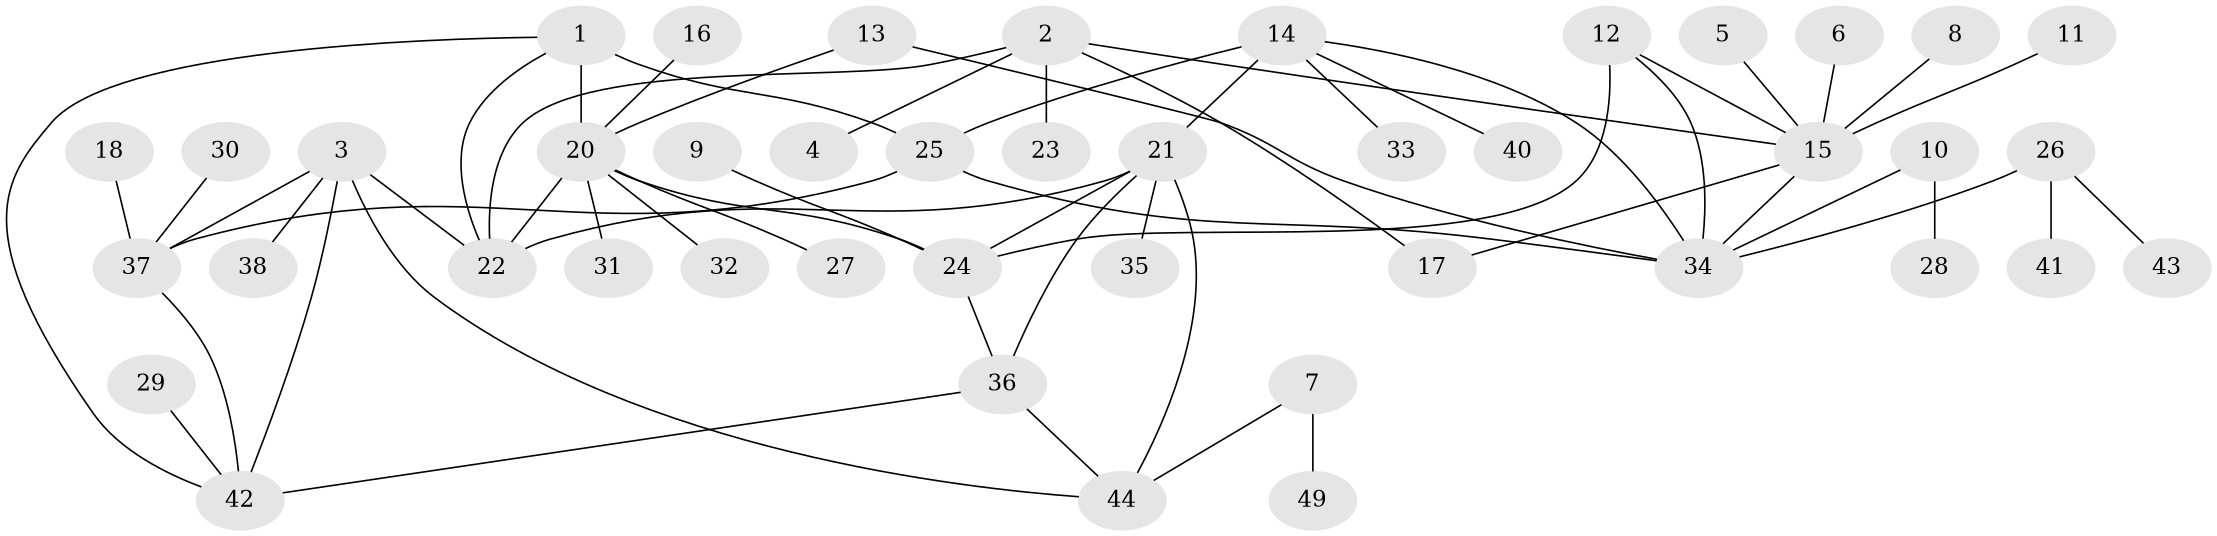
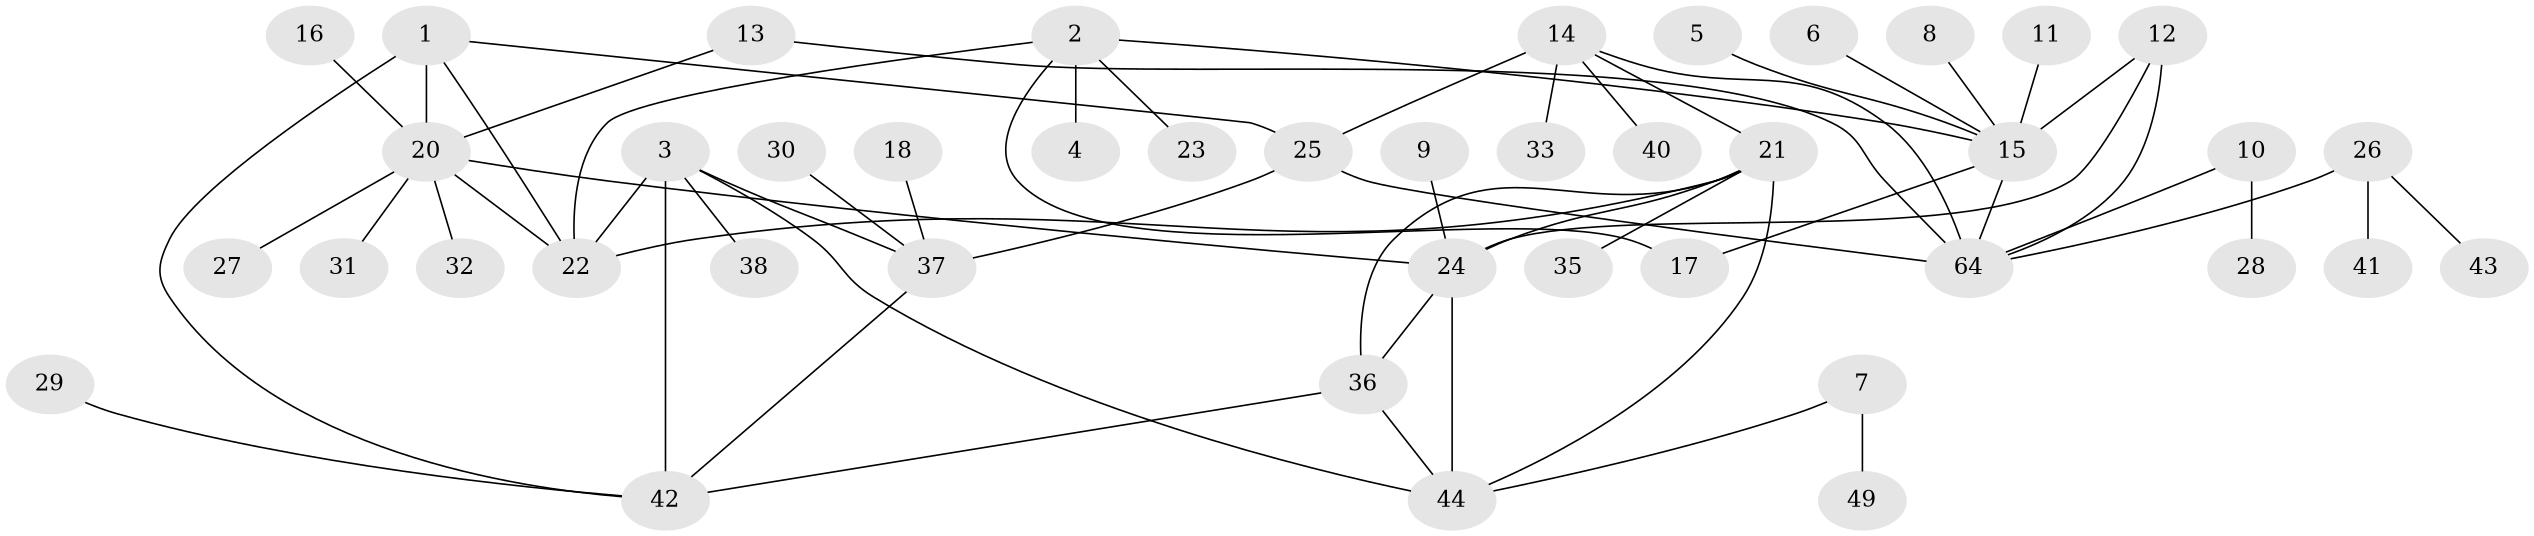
(1699, 268) -> (1969, 268)
none -> (1452, 384)
